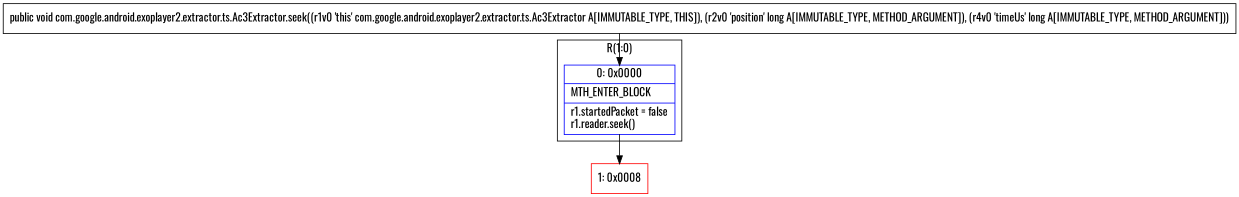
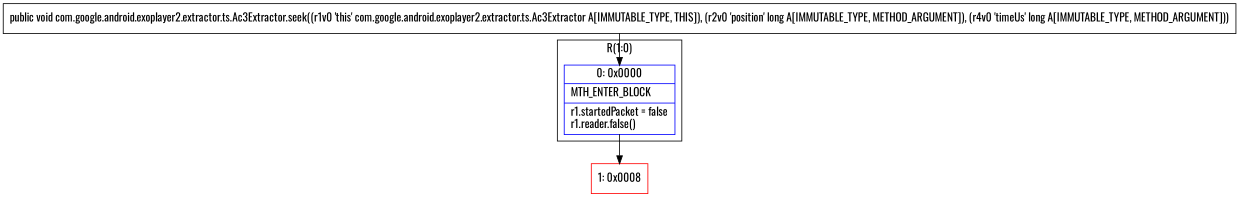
(603, 124) -> (603, 124)
